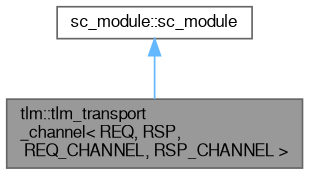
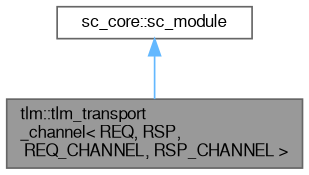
(155, 23) -> (155, 23)
